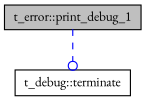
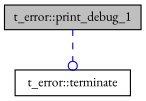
(73, 83) -> (73, 83)
